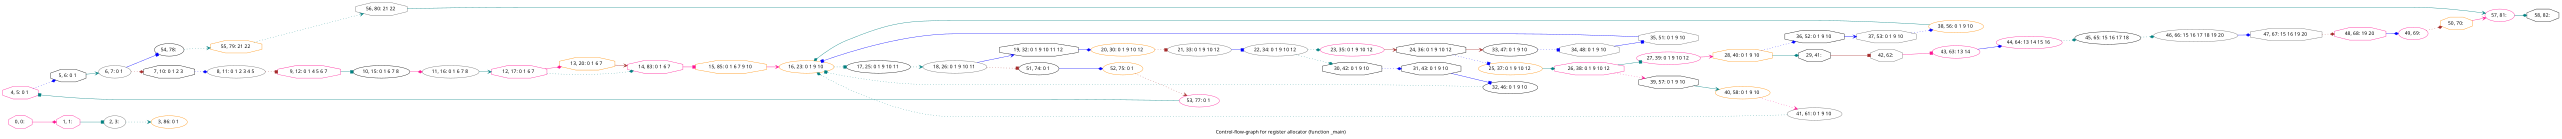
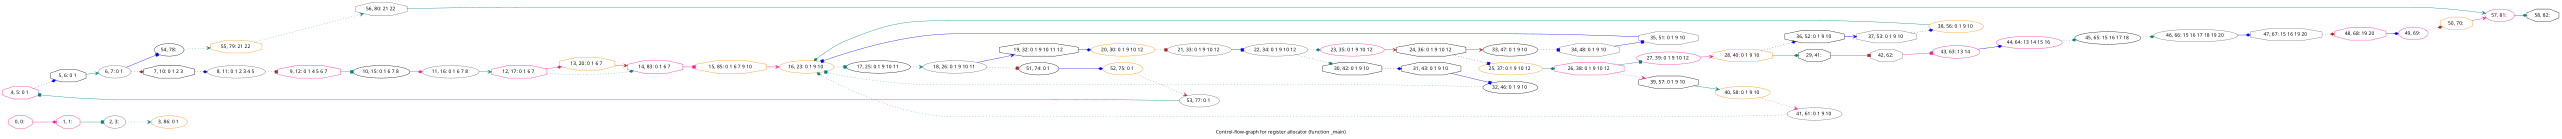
(1199, 101) -> (1199, 101)
